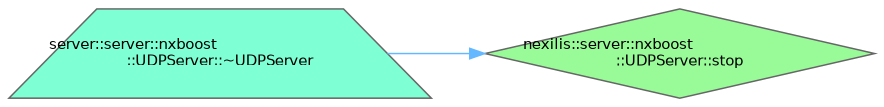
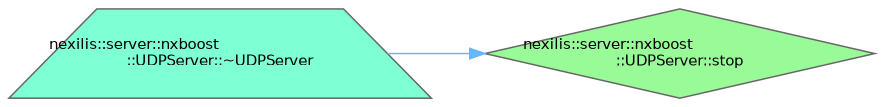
(220, 54) -> (220, 54)
